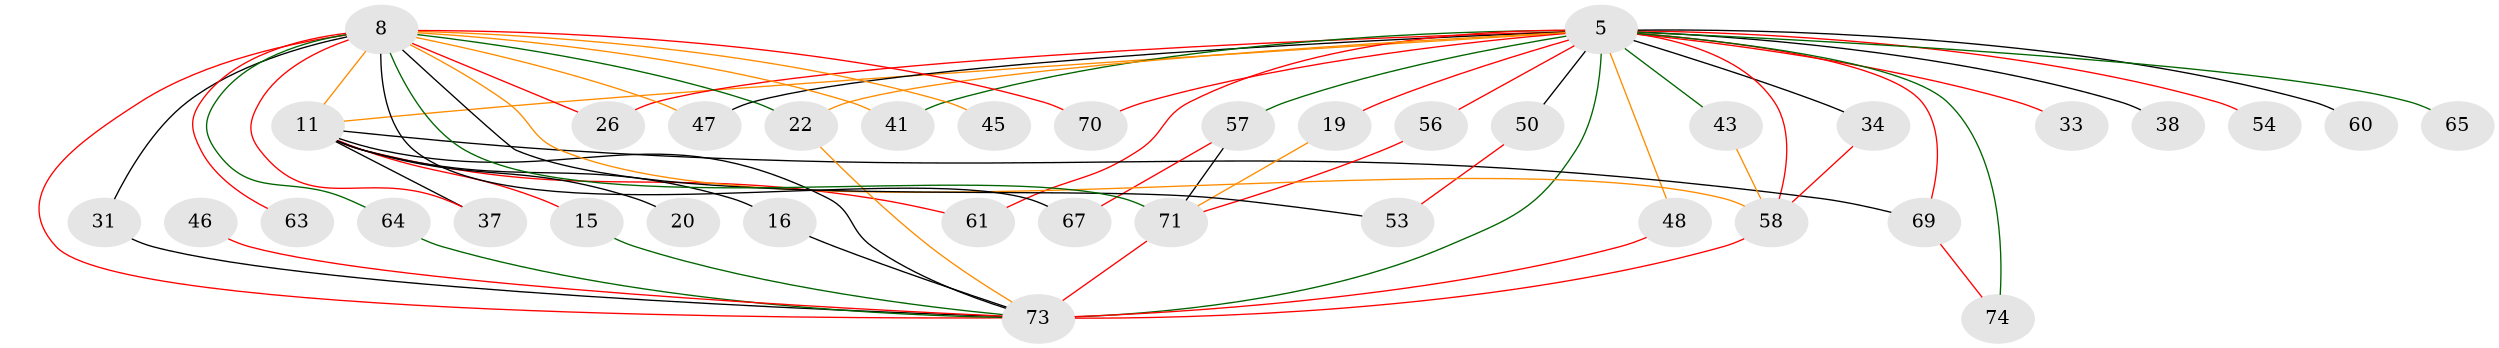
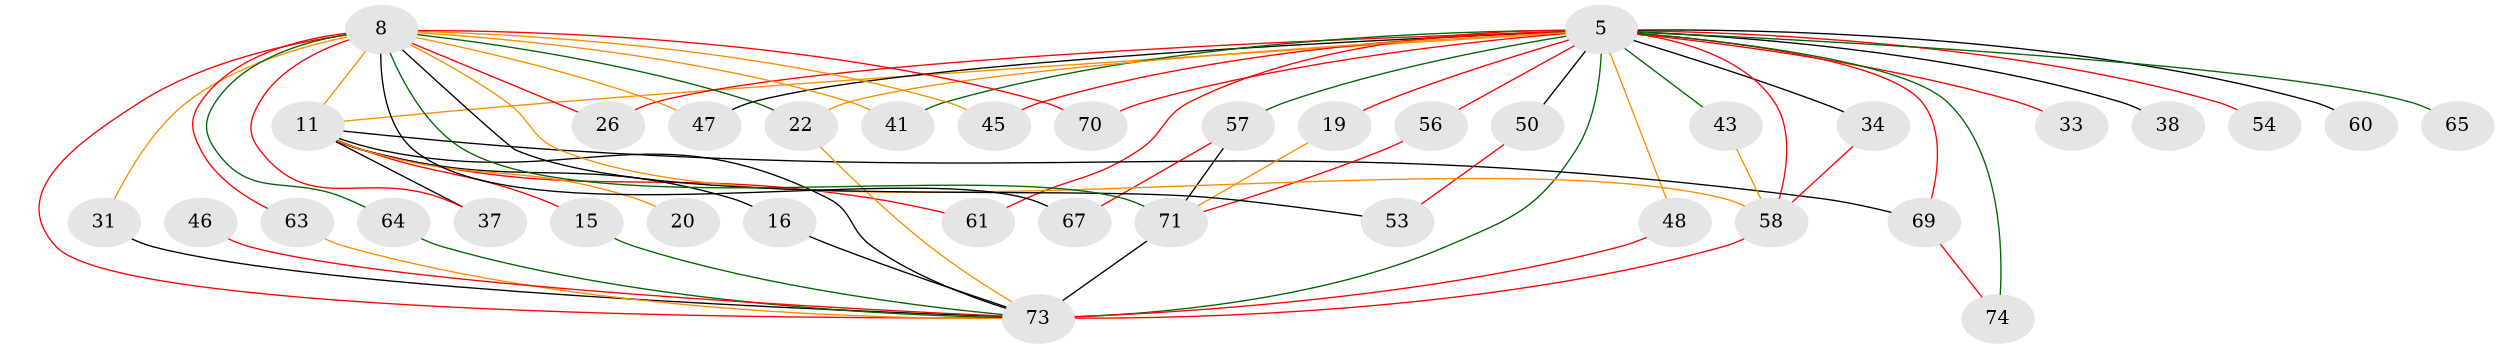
none -> (1223, 63)
(190, 100) -> (190, 100)
(497, 173) -> (497, 173)
(1105, 271) -> (1105, 271)
none -> (660, 302)
